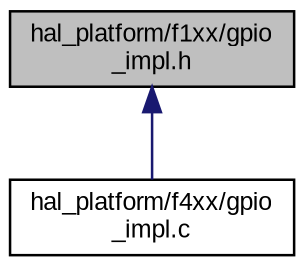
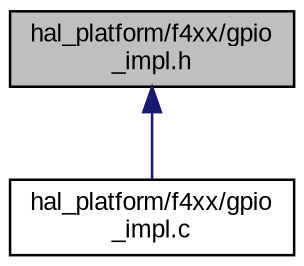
(152, 49) -> (152, 49)
